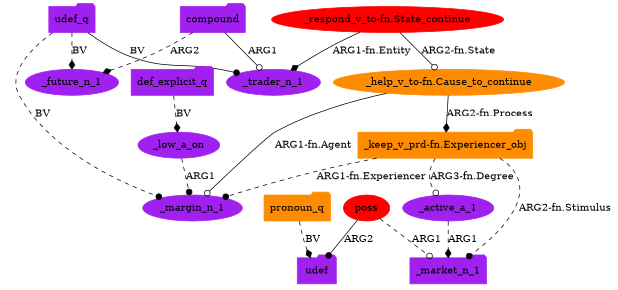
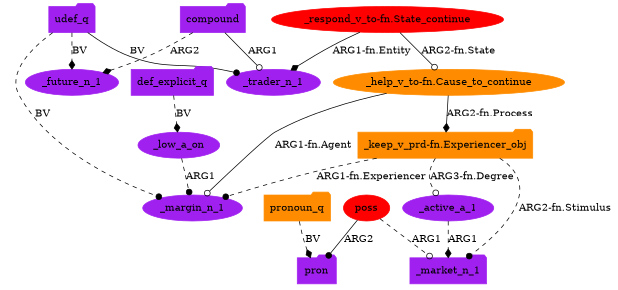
(317, 271) -> (317, 271)
